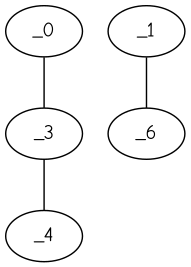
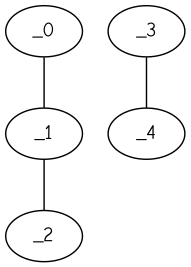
(44, 83) -> (44, 83)
(146, 134) -> (44, 236)
